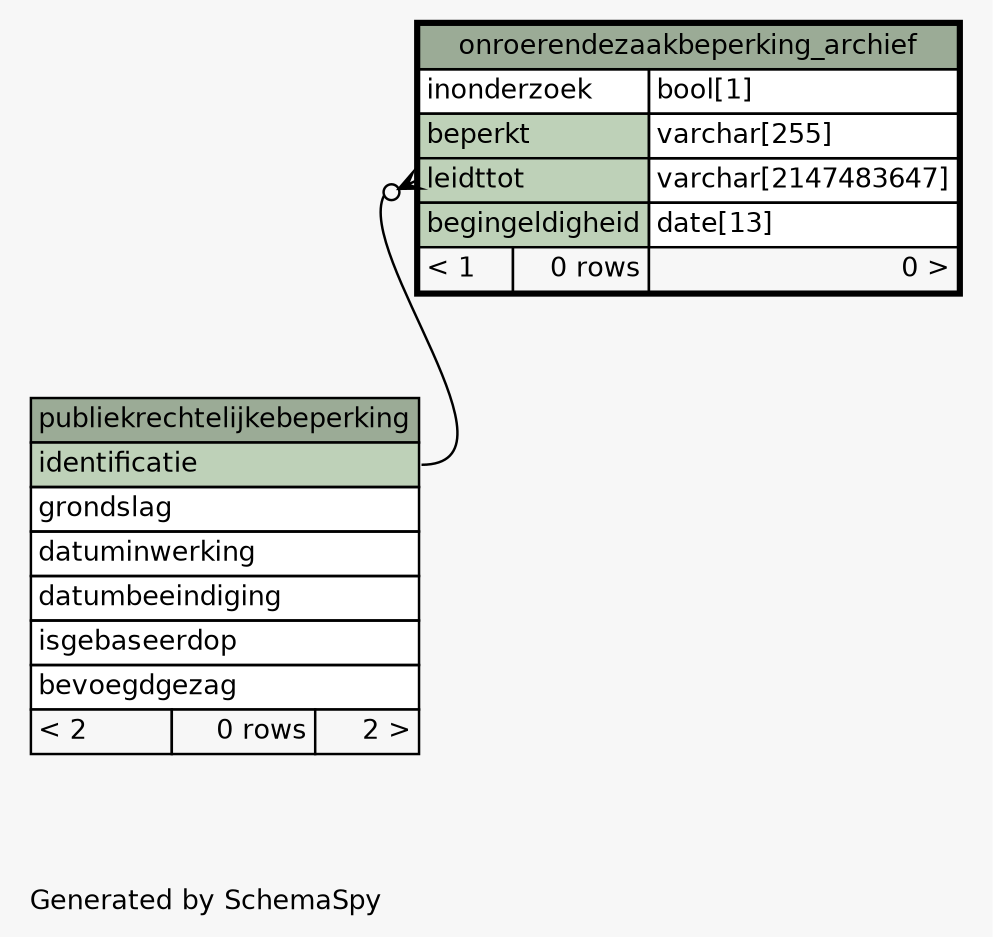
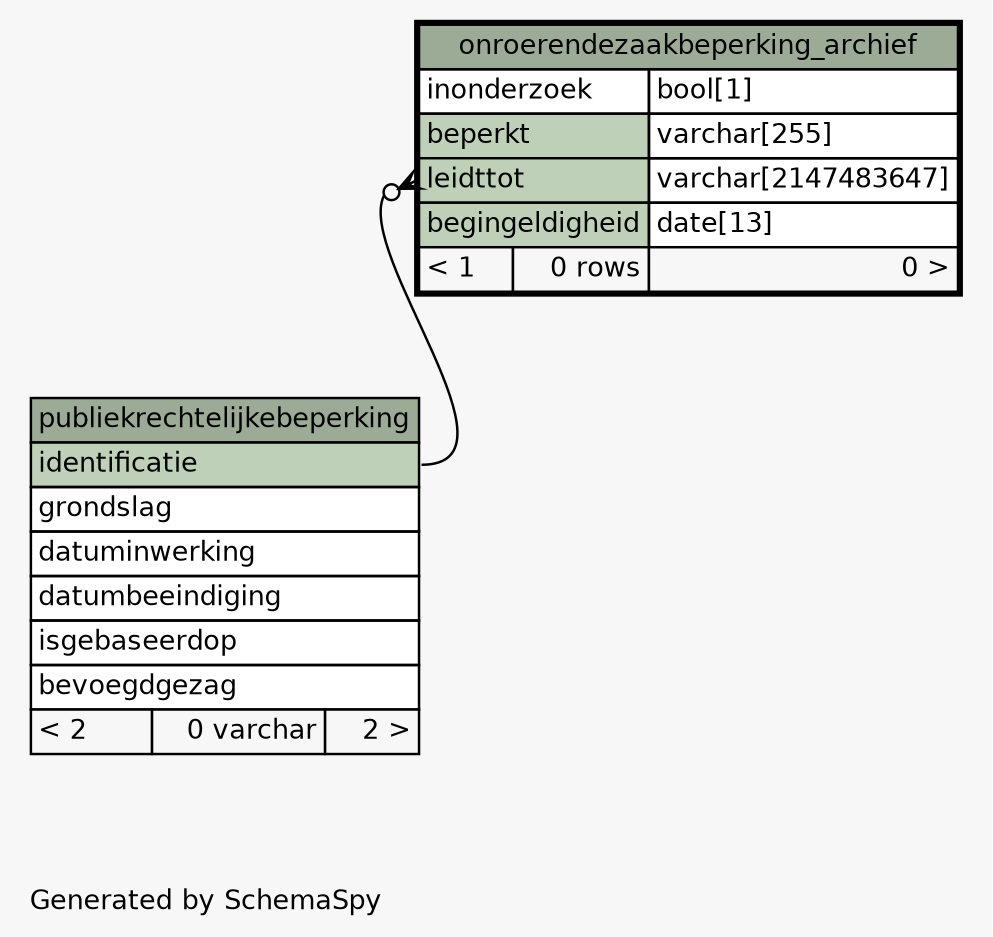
(262, 731) -> (252, 731)
